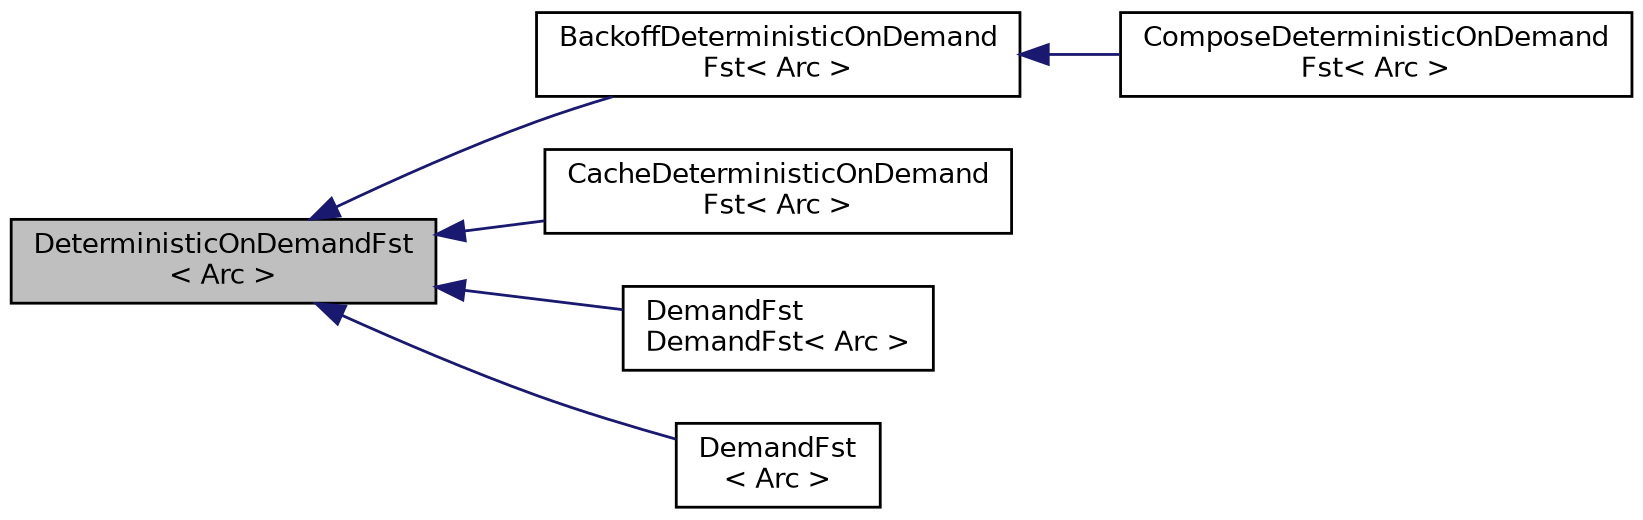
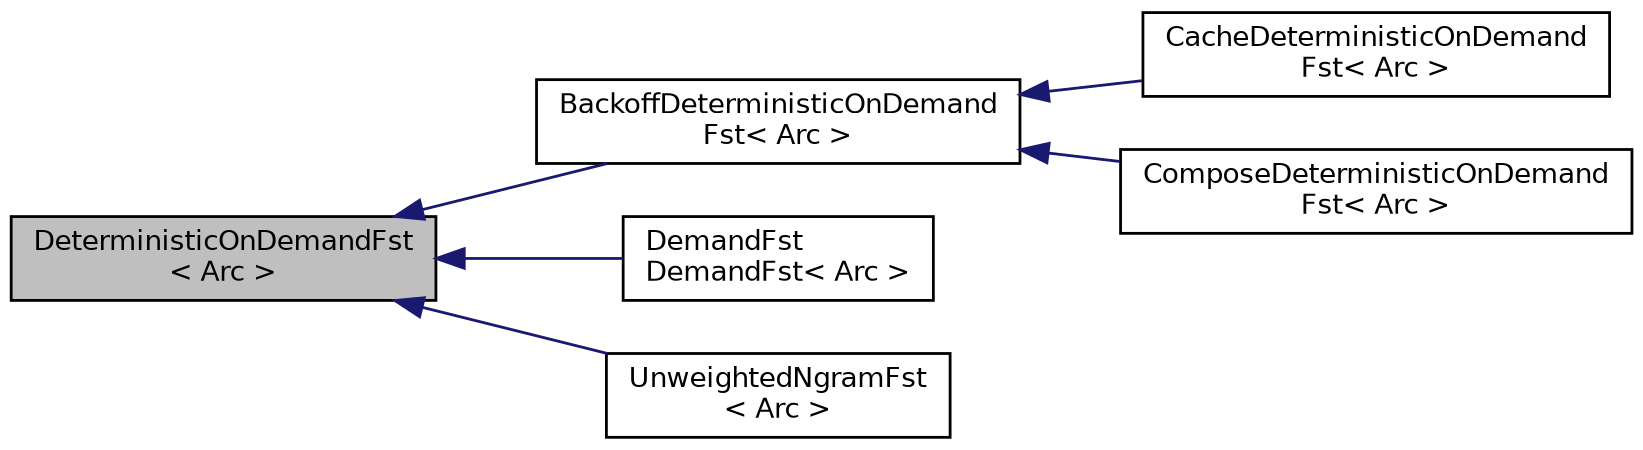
(505, 226) -> (1095, 86)
(778, 465) -> (778, 395)
